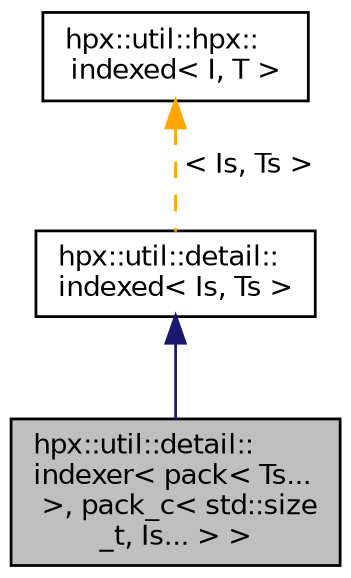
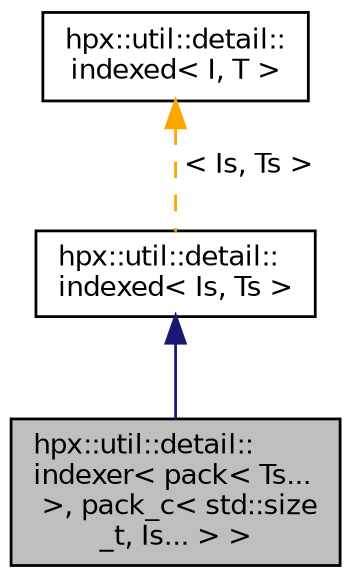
(176, 57) -> (176, 57)
